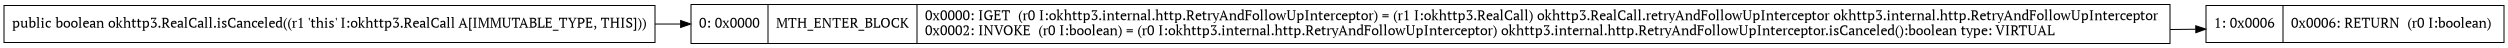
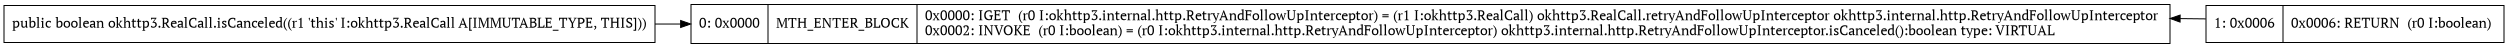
(2183, 29) -> (2193, 19)
